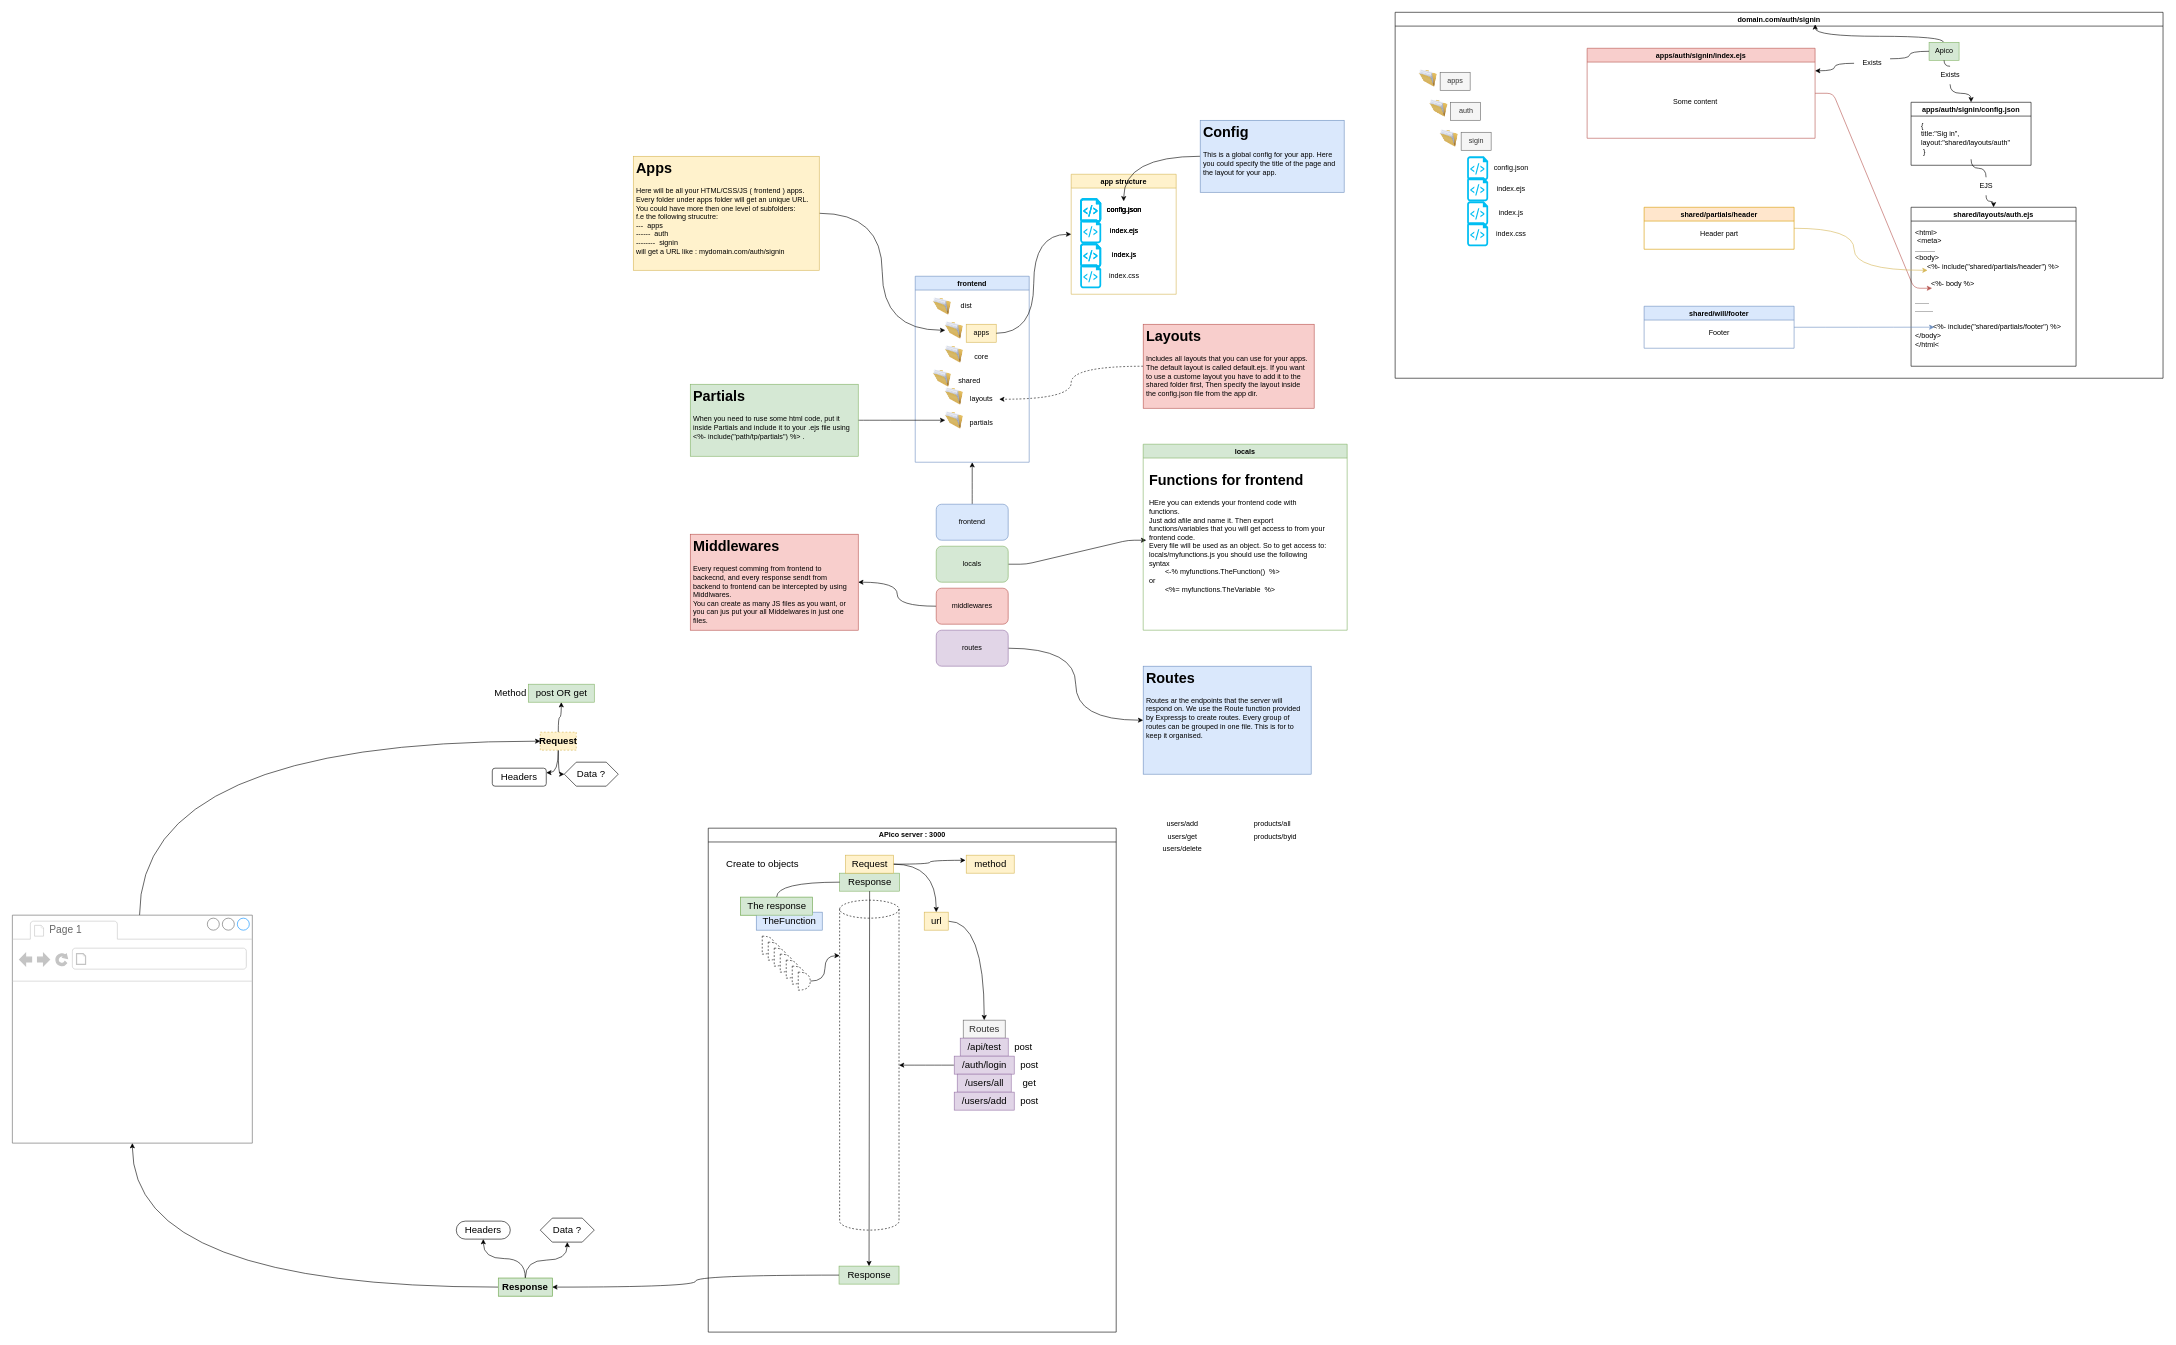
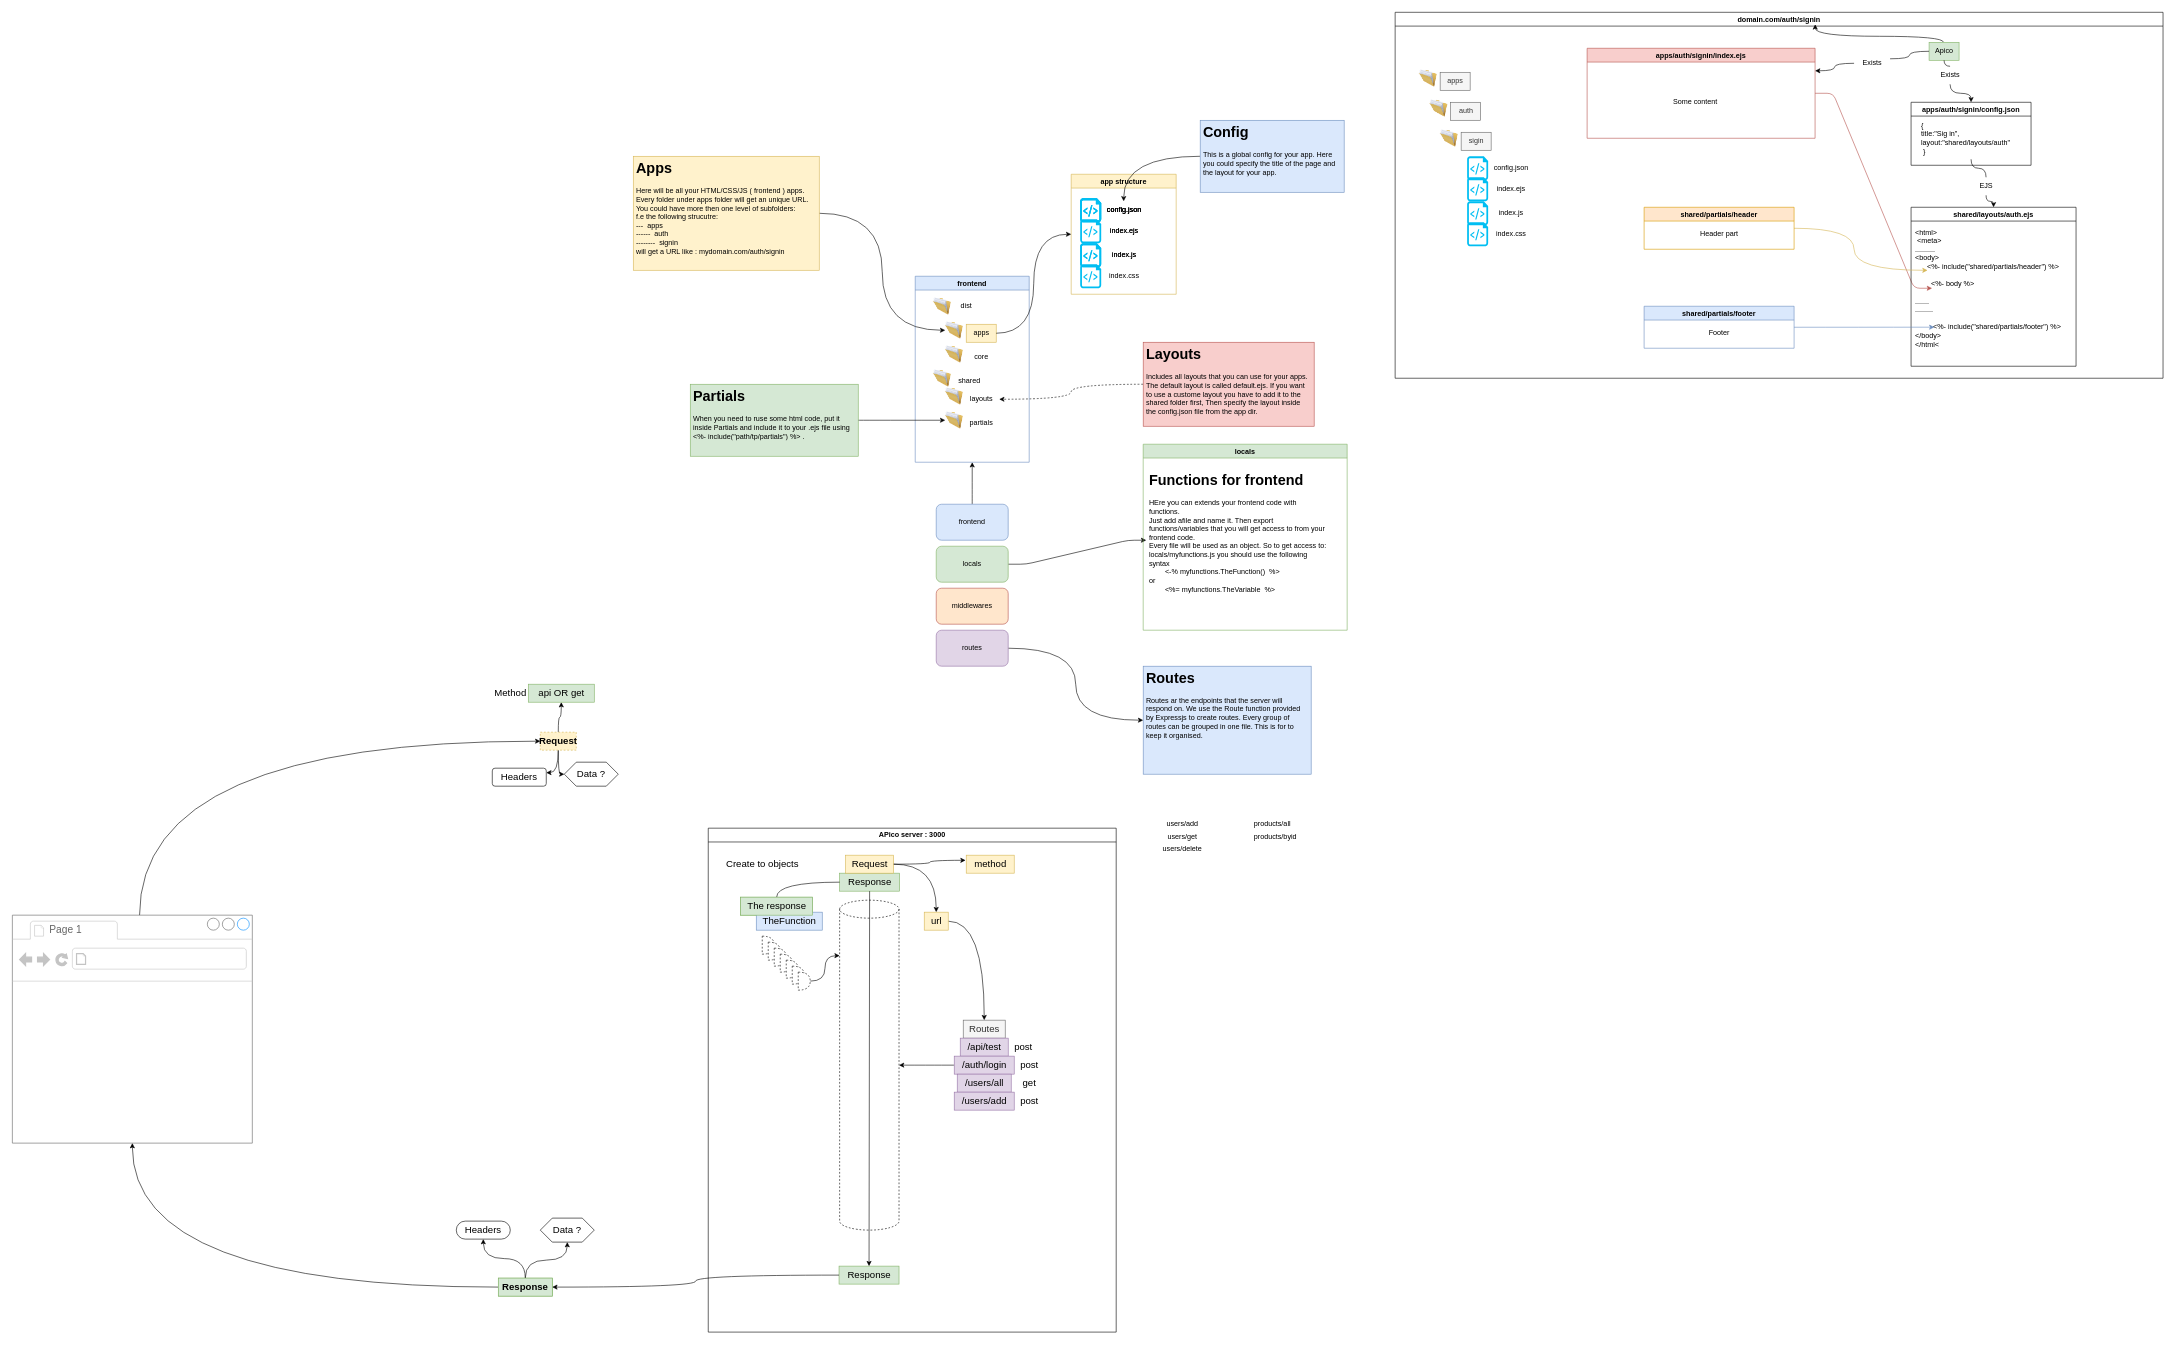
(1719, 314) -> (1719, 314)
(1229, 366) -> (1229, 384)
(774, 582) -> none
(896, 590) -> none
(972, 606) -> (972, 606)
(562, 693) -> (562, 693)
